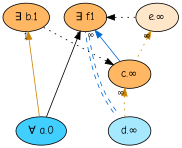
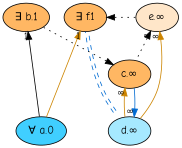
(110, 49) -> (135, 98)
(142, 49) -> (142, 49)
(34, 78) -> (34, 78)
(62, 78) -> (62, 78)
none -> (160, 82)
(124, 106) -> (124, 106)
